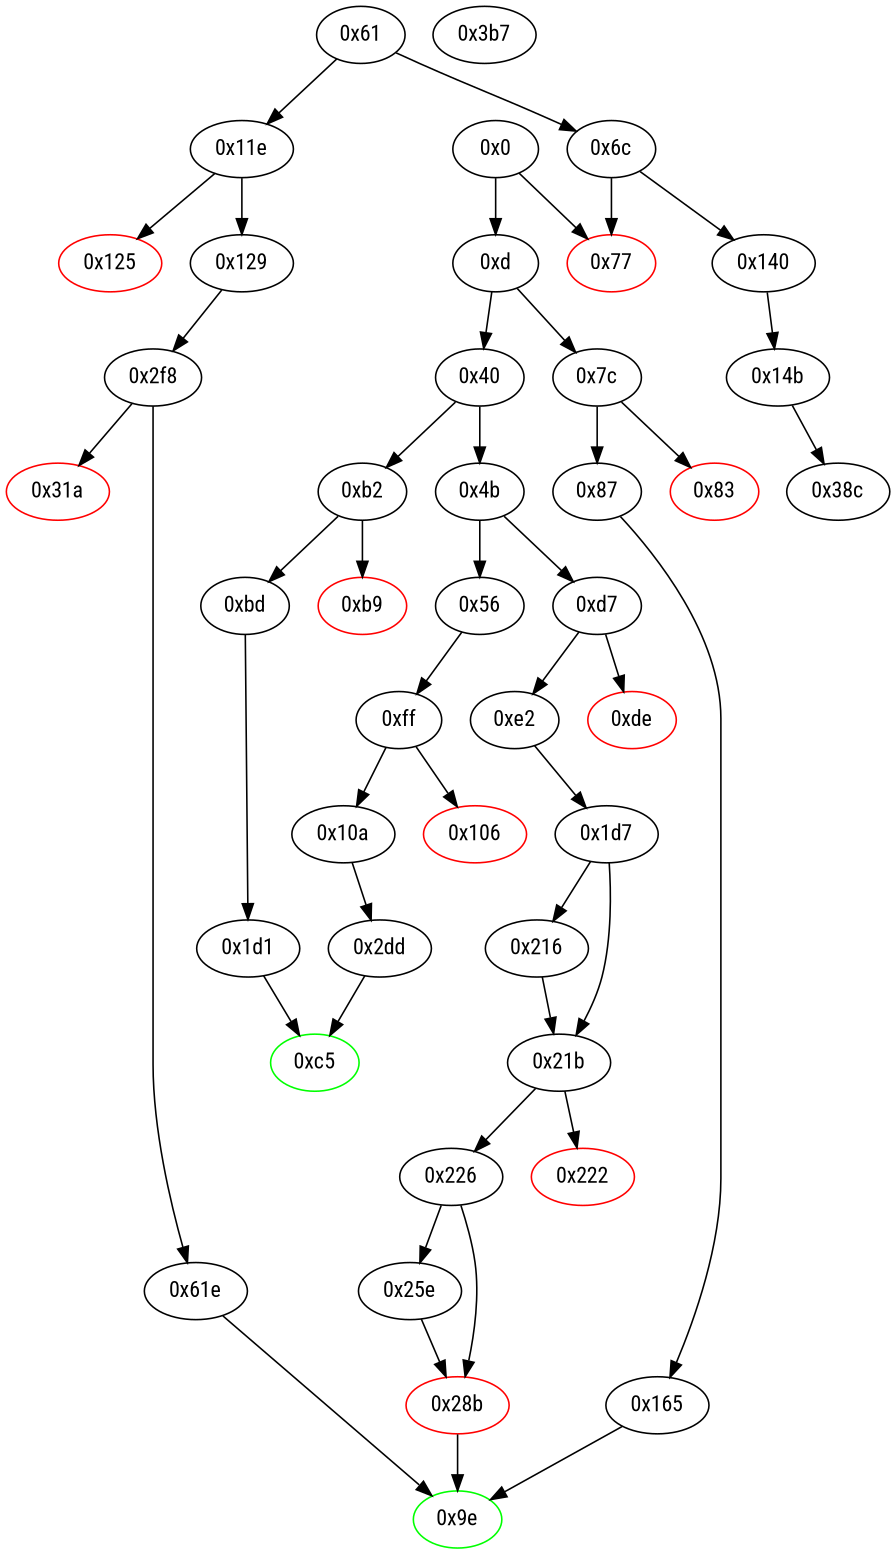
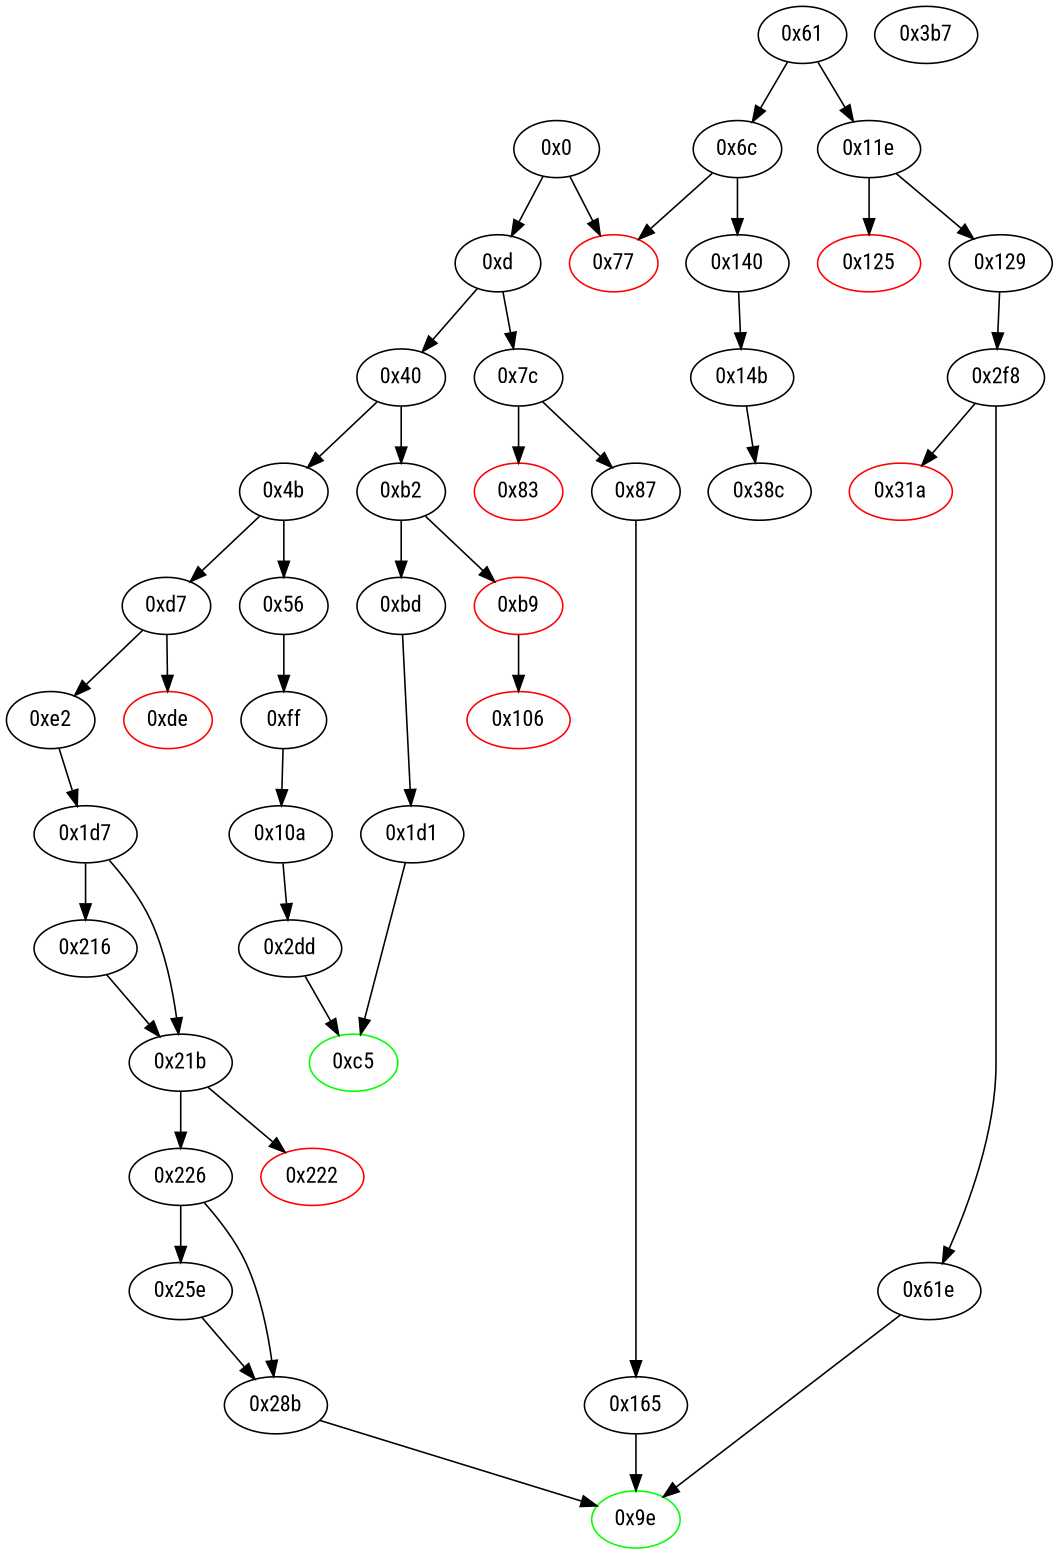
(432, 770) -> (519, 655)
(458, 1405) -> (276, 1405)
